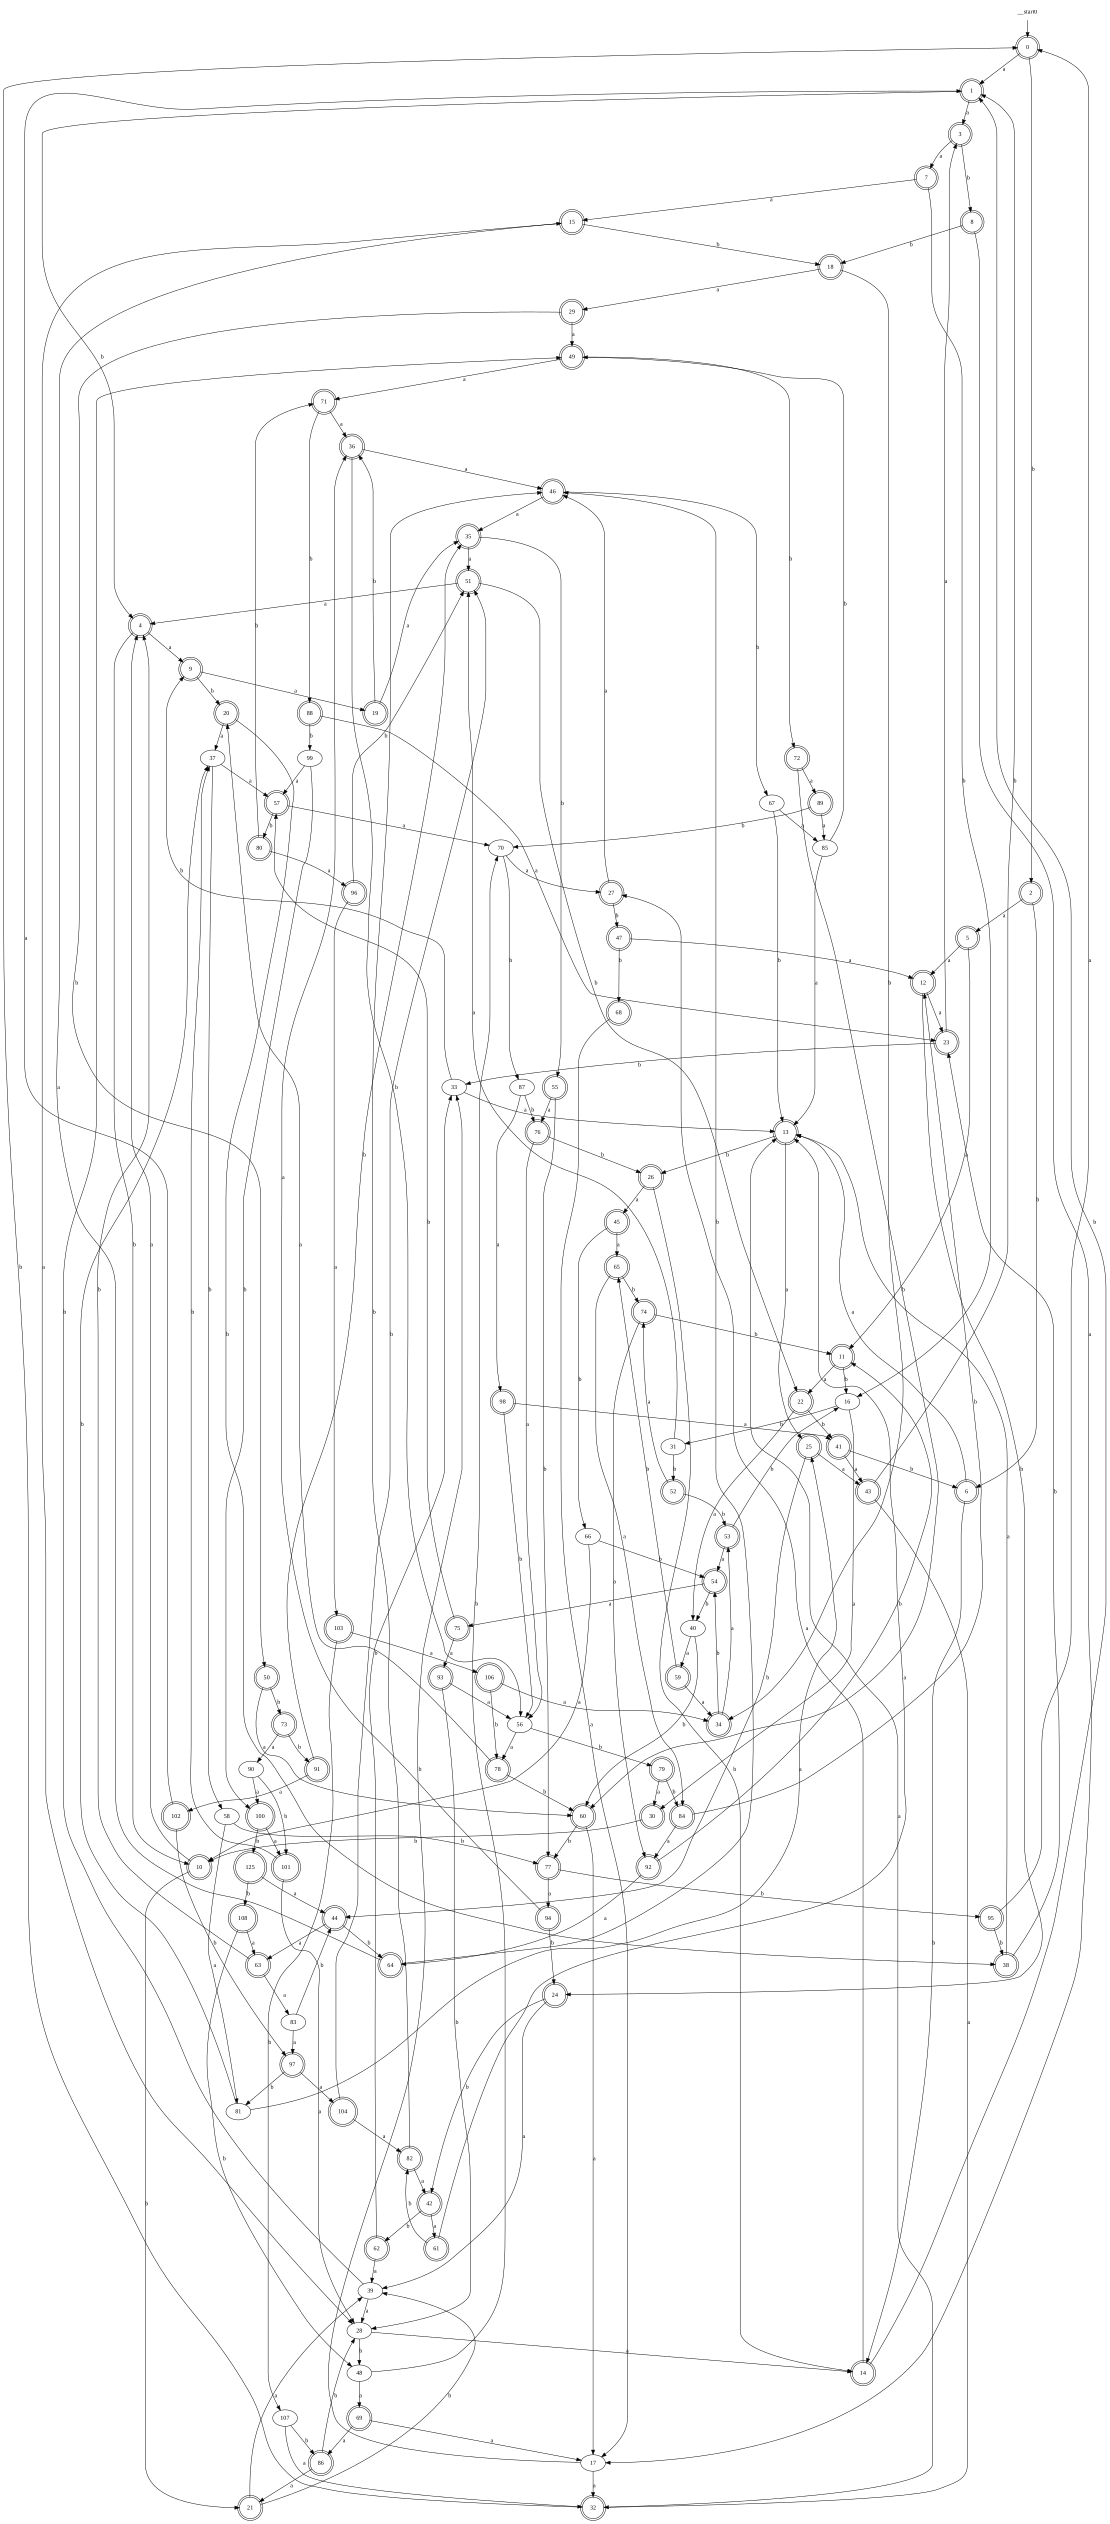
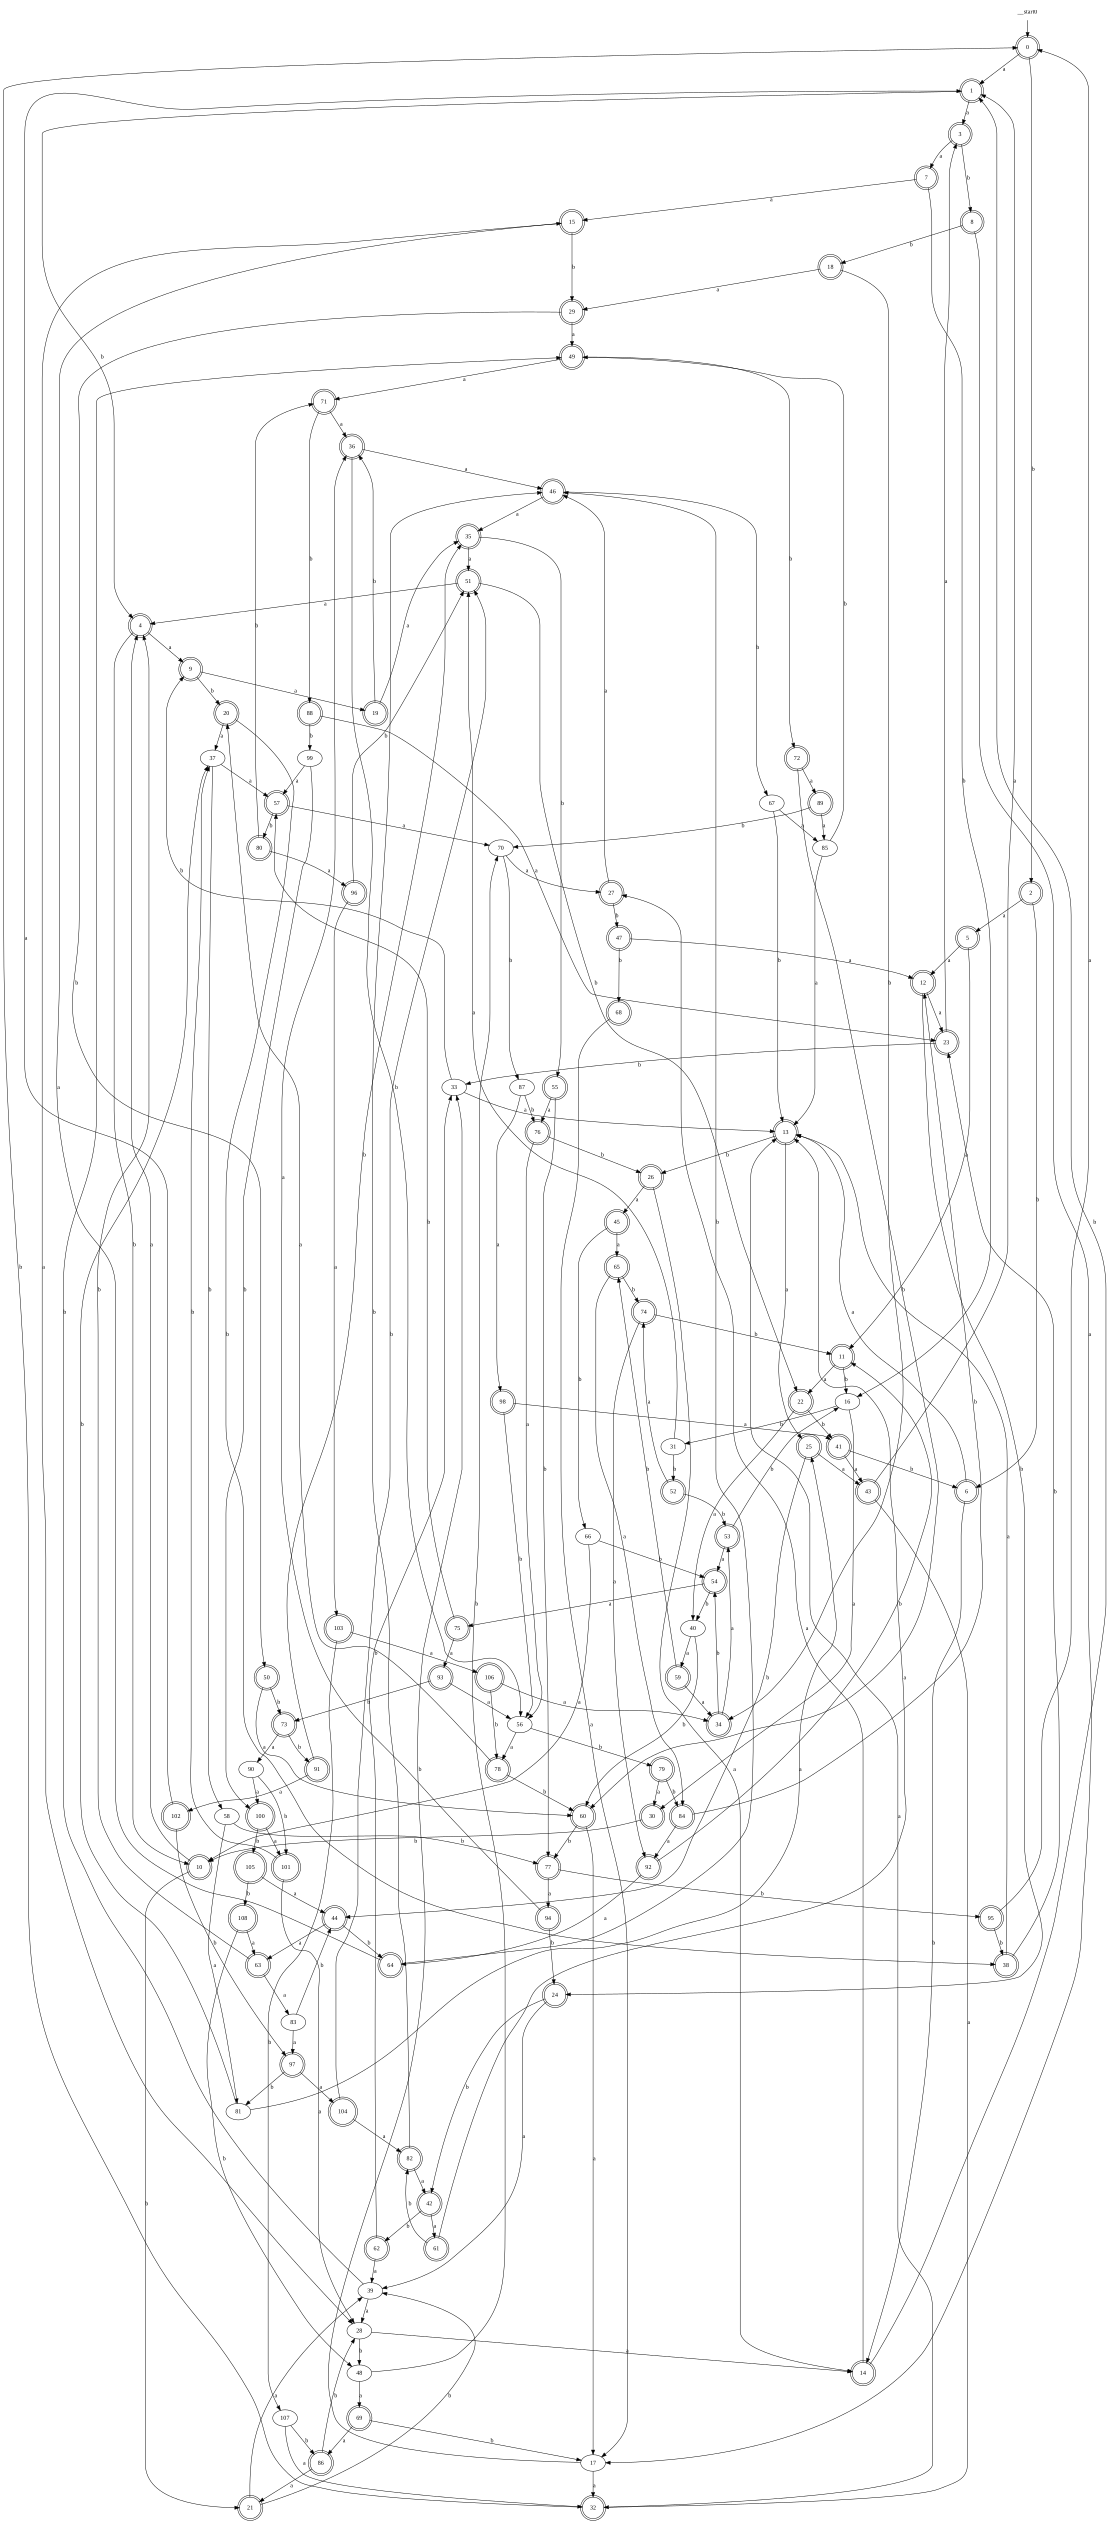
(699, 244) -> (572, 265)
(1015, 781) -> (1015, 781)
(735, 1769) -> (735, 1769)
(250, 1867) -> (250, 1867)
(456, 2042) -> (361, 1701)
(492, 2441) -> (492, 2441)
